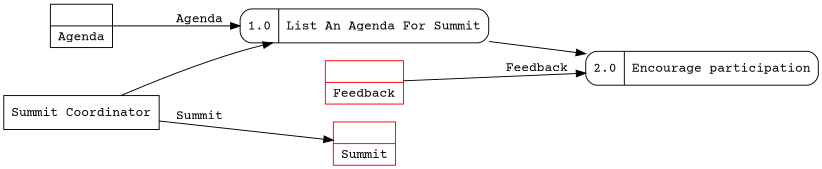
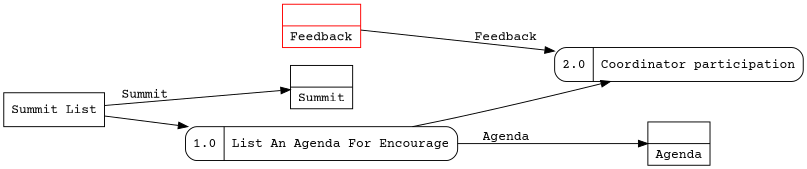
(384, 25) -> (341, 143)
(172, 26) -> (548, 144)
(721, 68) -> (698, 64)
(81, 113) -> (54, 110)
(364, 144) -> (322, 87)
